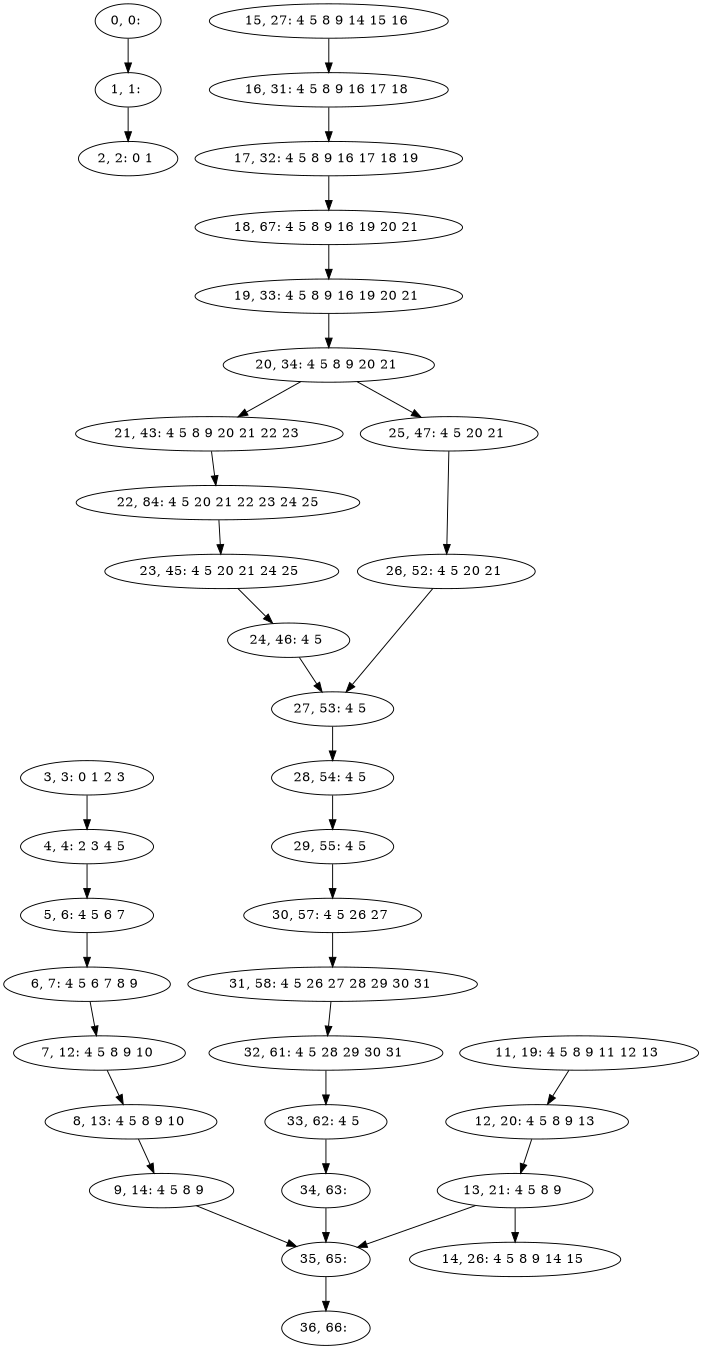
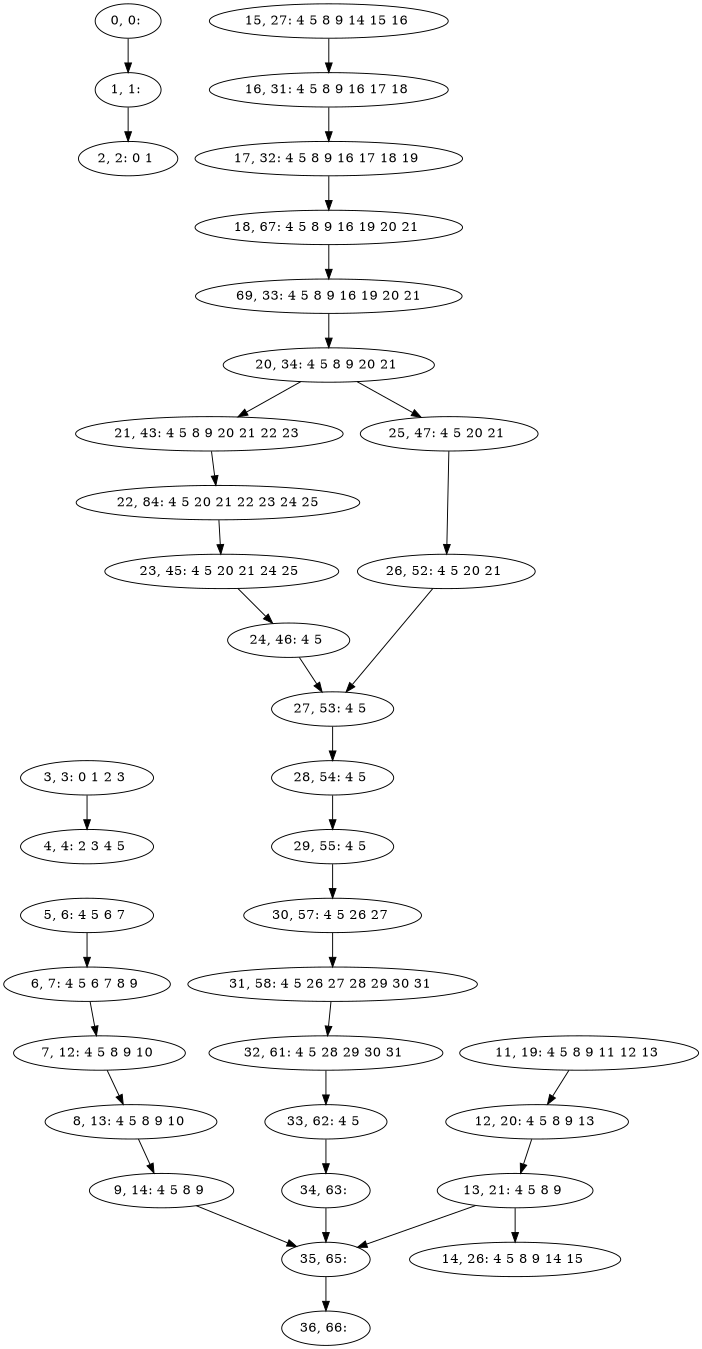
(329, 296) -> (329, 296)
(87, 876) -> none
